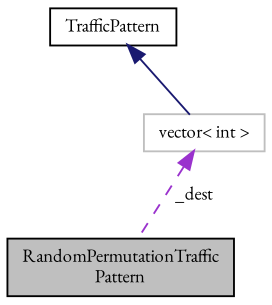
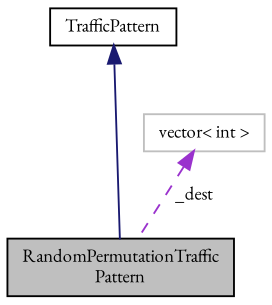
(165, 87) -> (117, 152)
